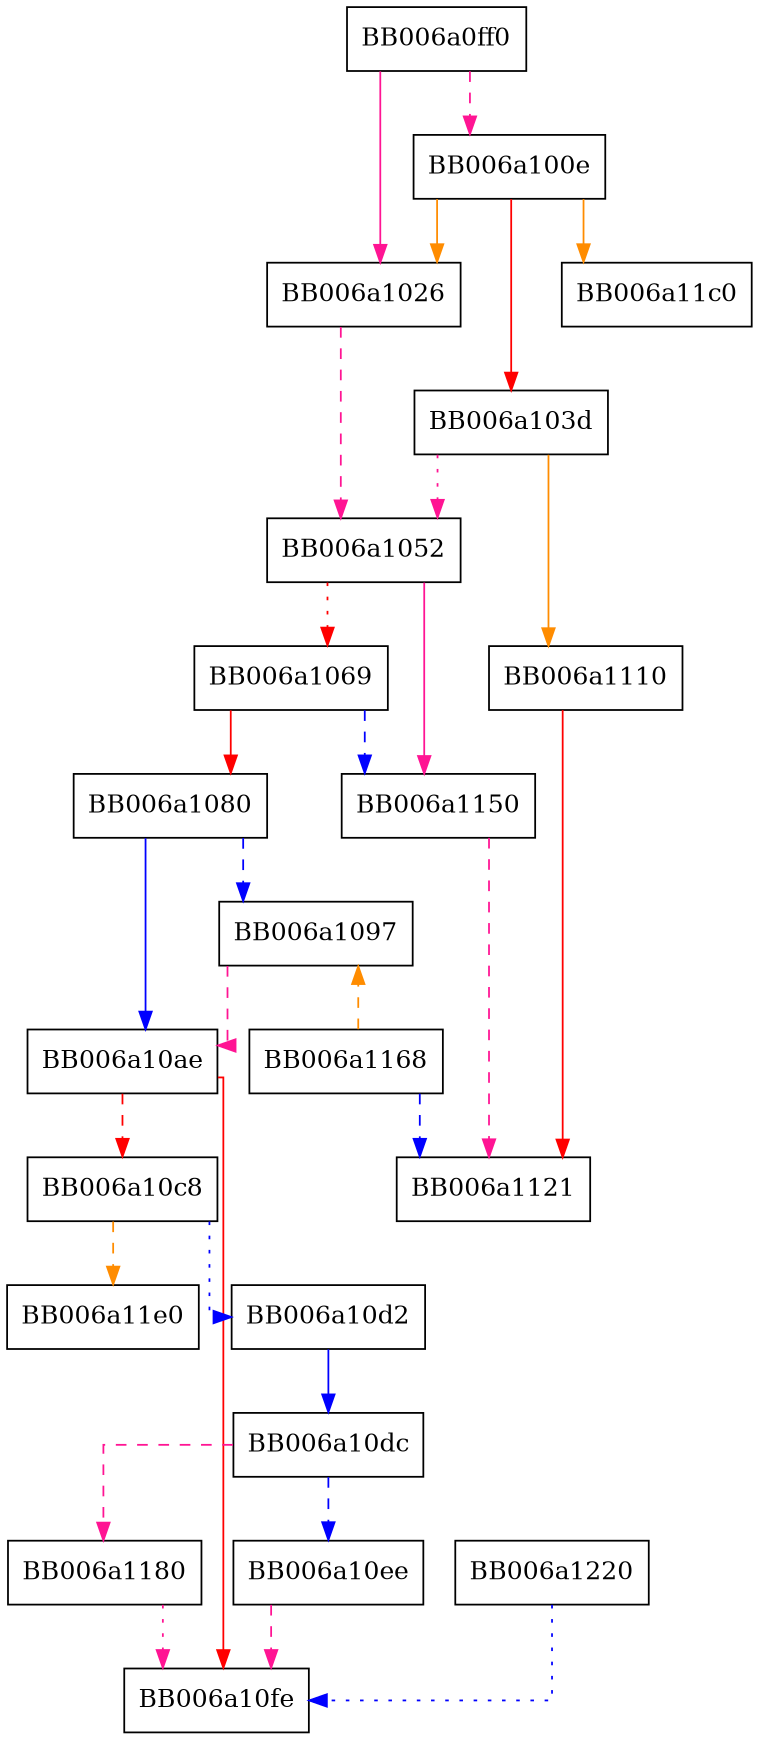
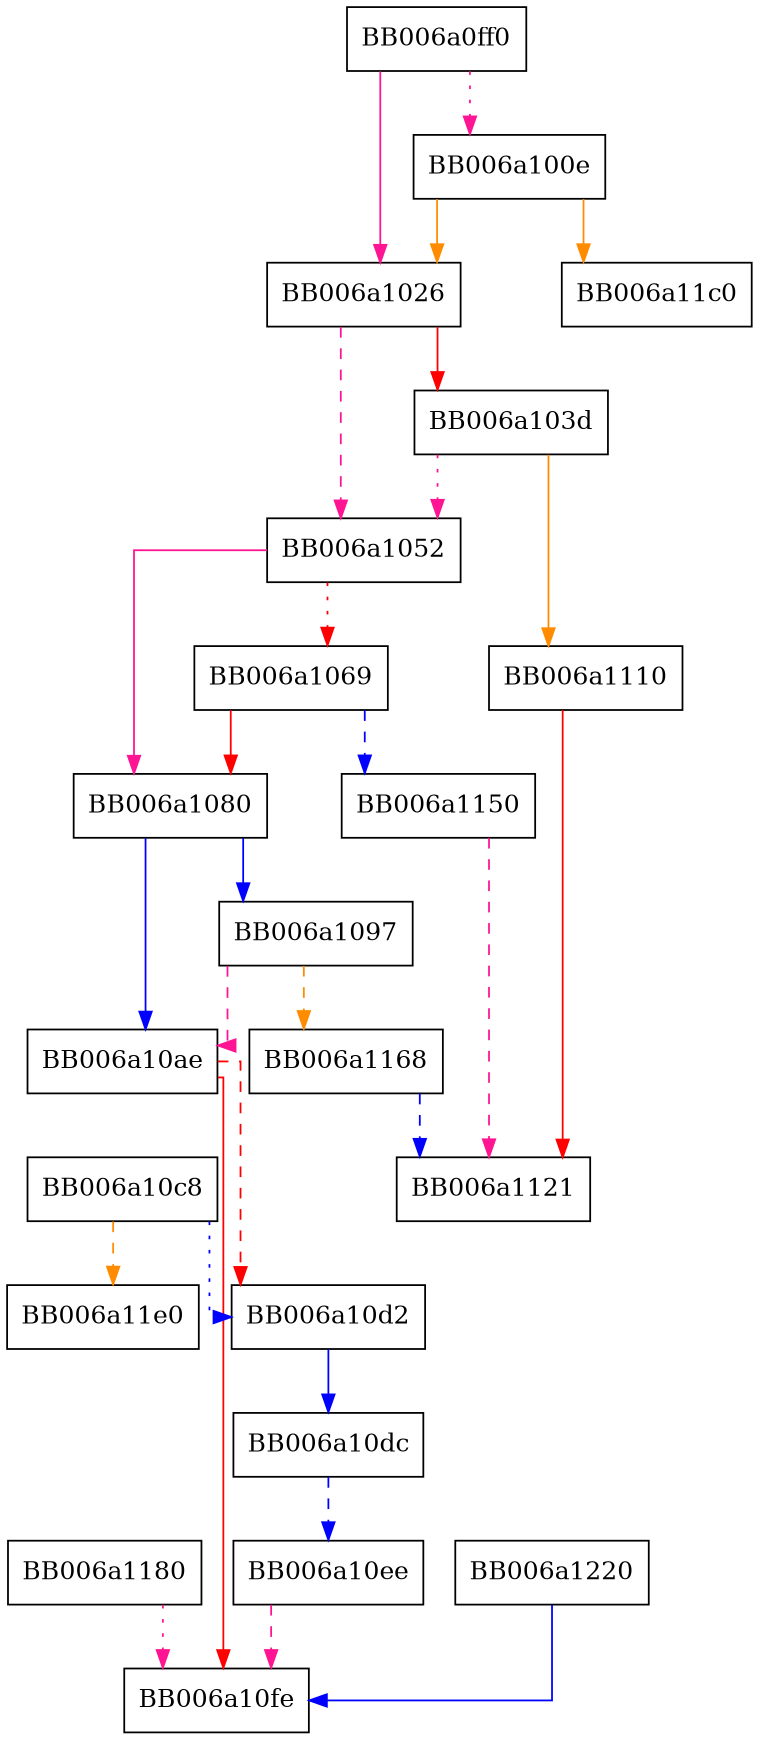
(470, 94) -> (470, 94)
(511, 286) -> (438, 349)
(424, 669) -> (134, 586)
(243, 861) -> (243, 861)
(358, 1007) -> (304, 988)
(122, 1116) -> (241, 1153)
(129, 1445) -> none
(487, 1700) -> (487, 1700)
